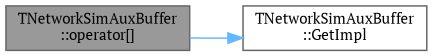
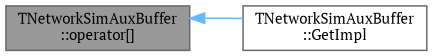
(209, 38) -> (224, 18)
